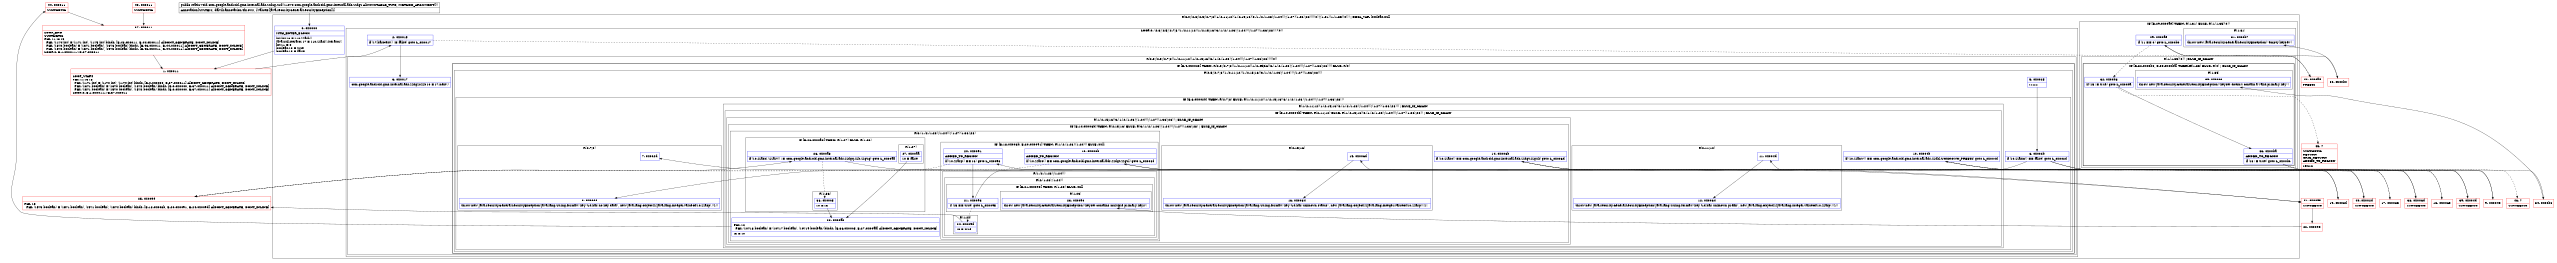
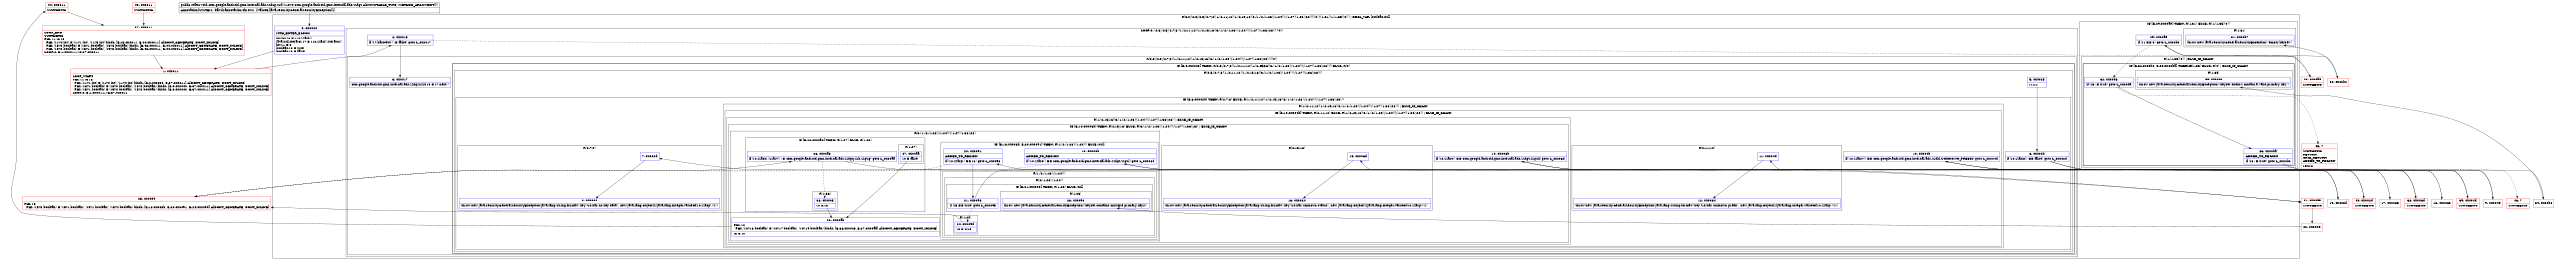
(2309, 85) -> (2312, 85)
(1322, 171) -> (621, 179)
